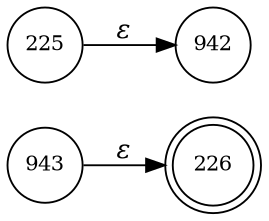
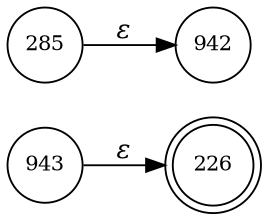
(45, 45) -> (45, 45)
